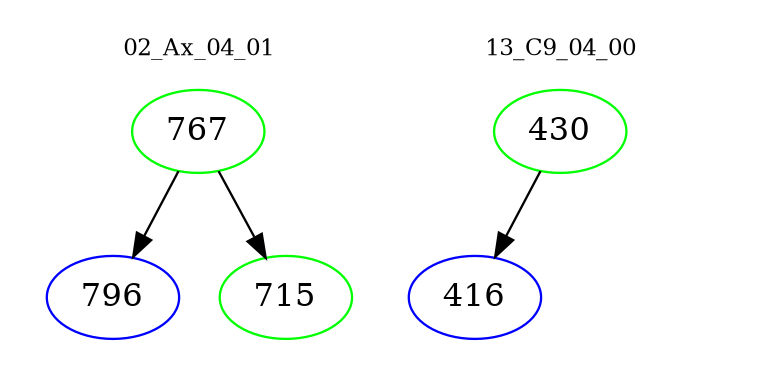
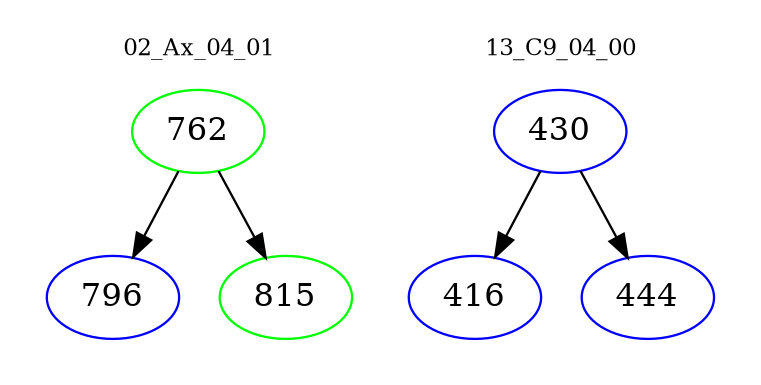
(198, 131) -> (198, 131)
(560, 131) -> (560, 131)
(286, 297) -> (286, 297)
none -> (648, 297)
